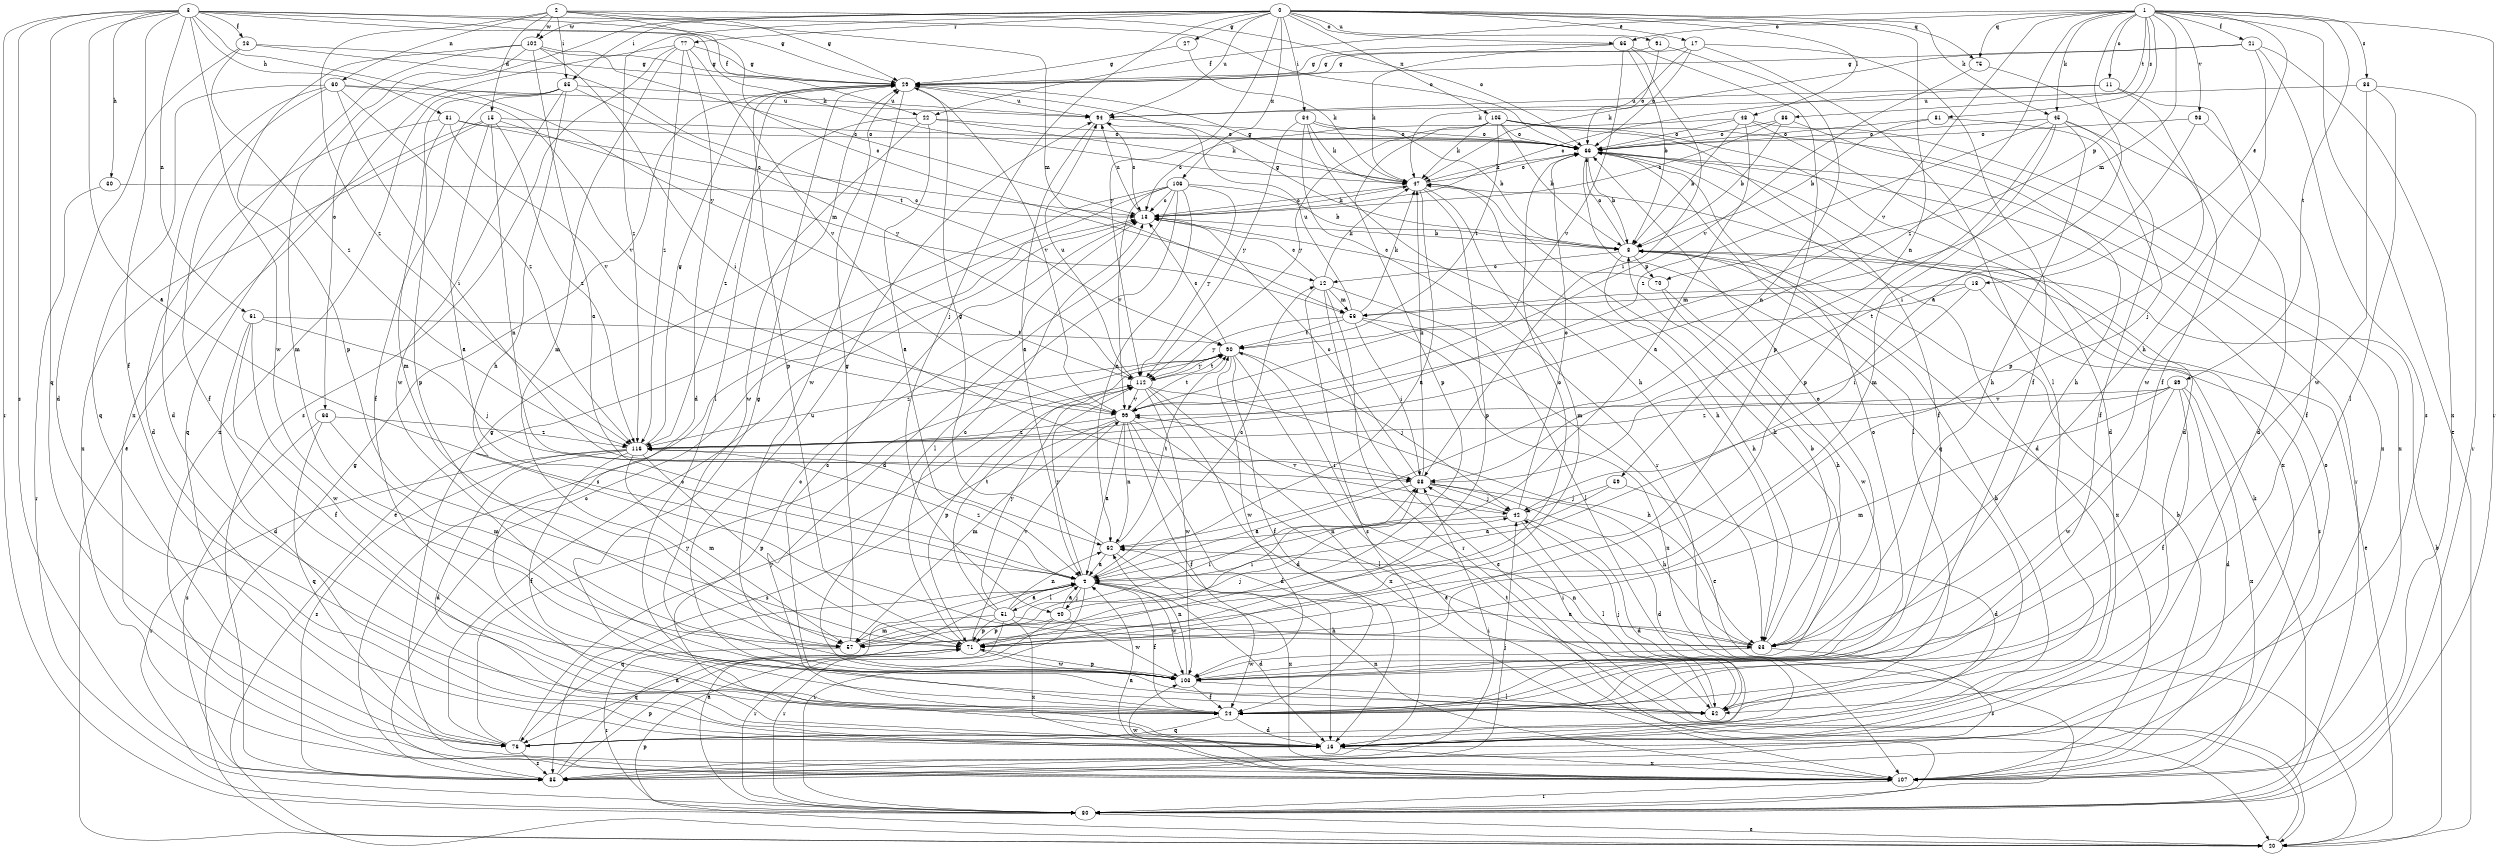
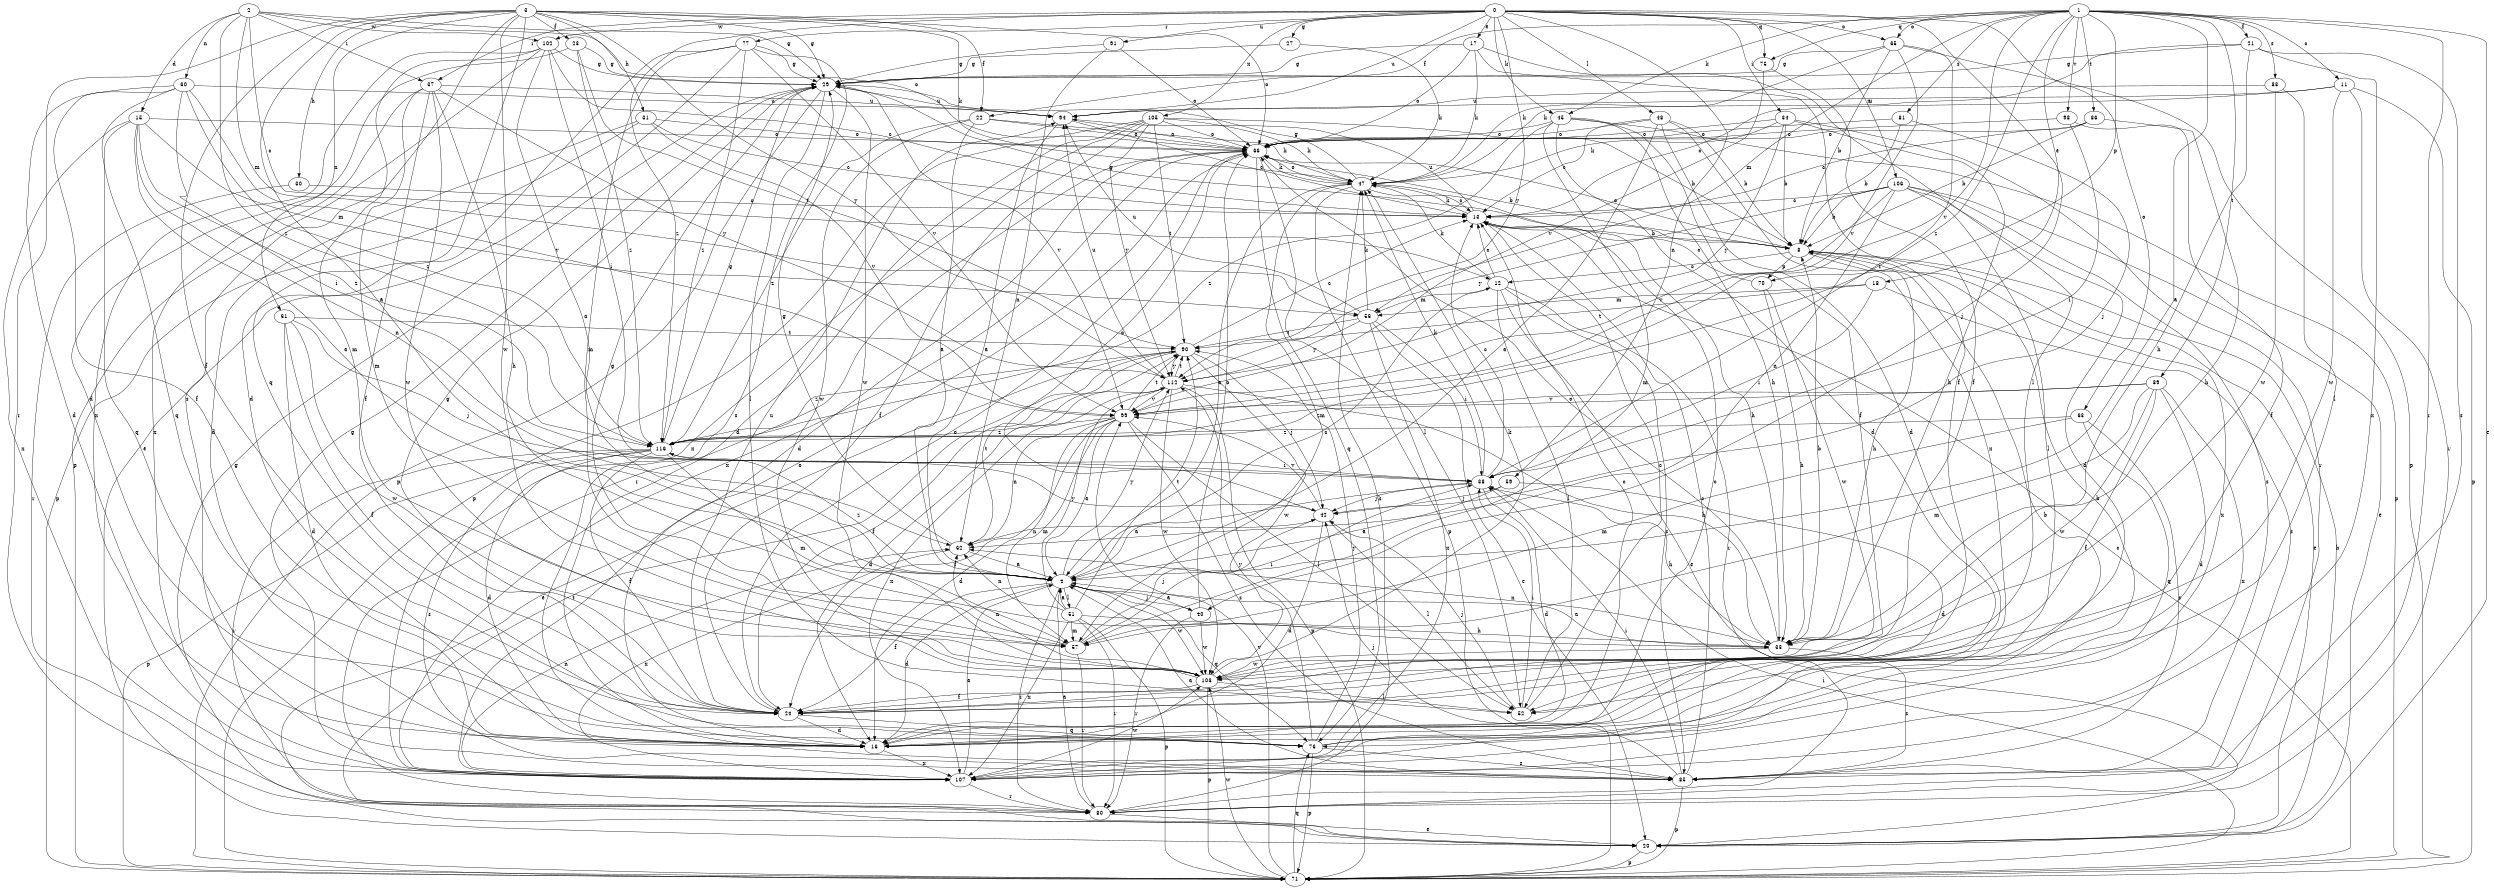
(567, 85) -> (431, 85)
(1014, 624) -> (1308, 812)
(2270, 796) -> (2083, 796)
